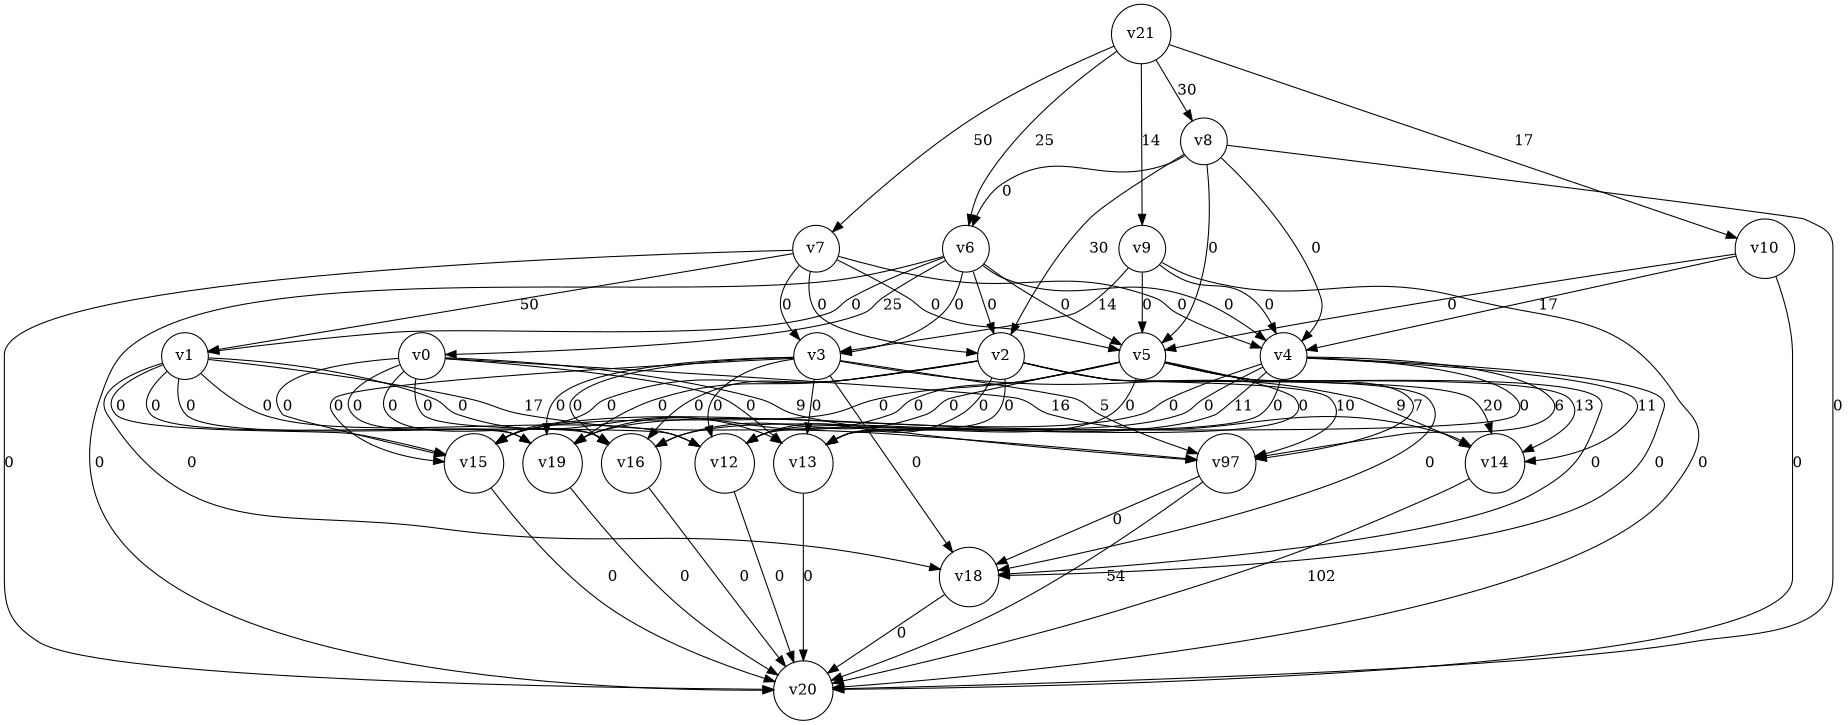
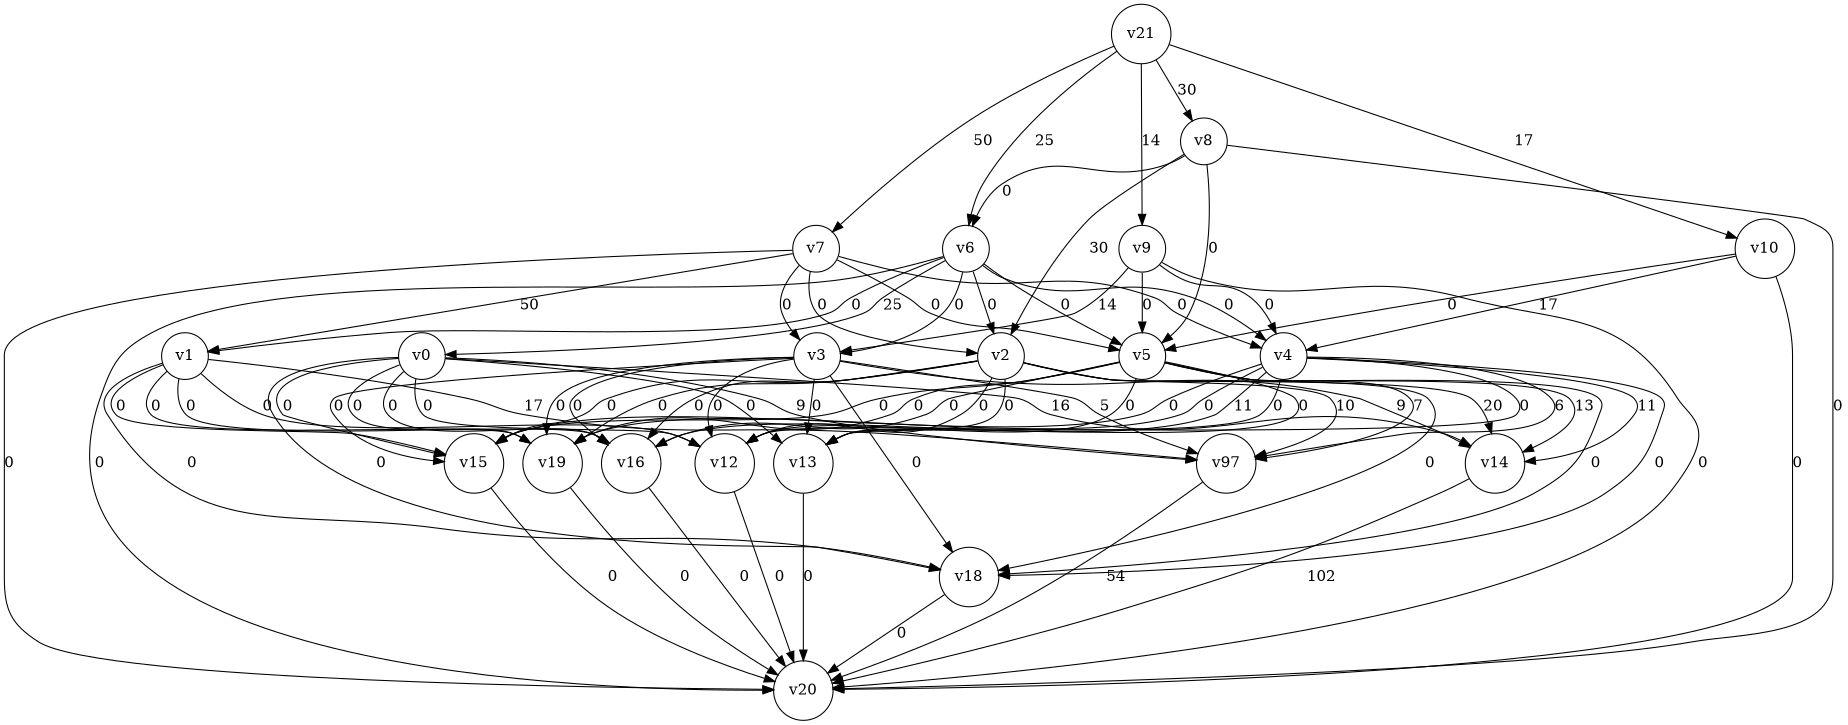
(1290, 238) -> none
(473, 418) -> none
(1103, 518) -> (507, 526)
